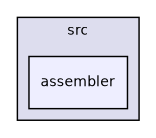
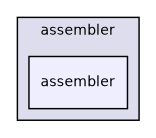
(78, 31) -> (78, 31)
